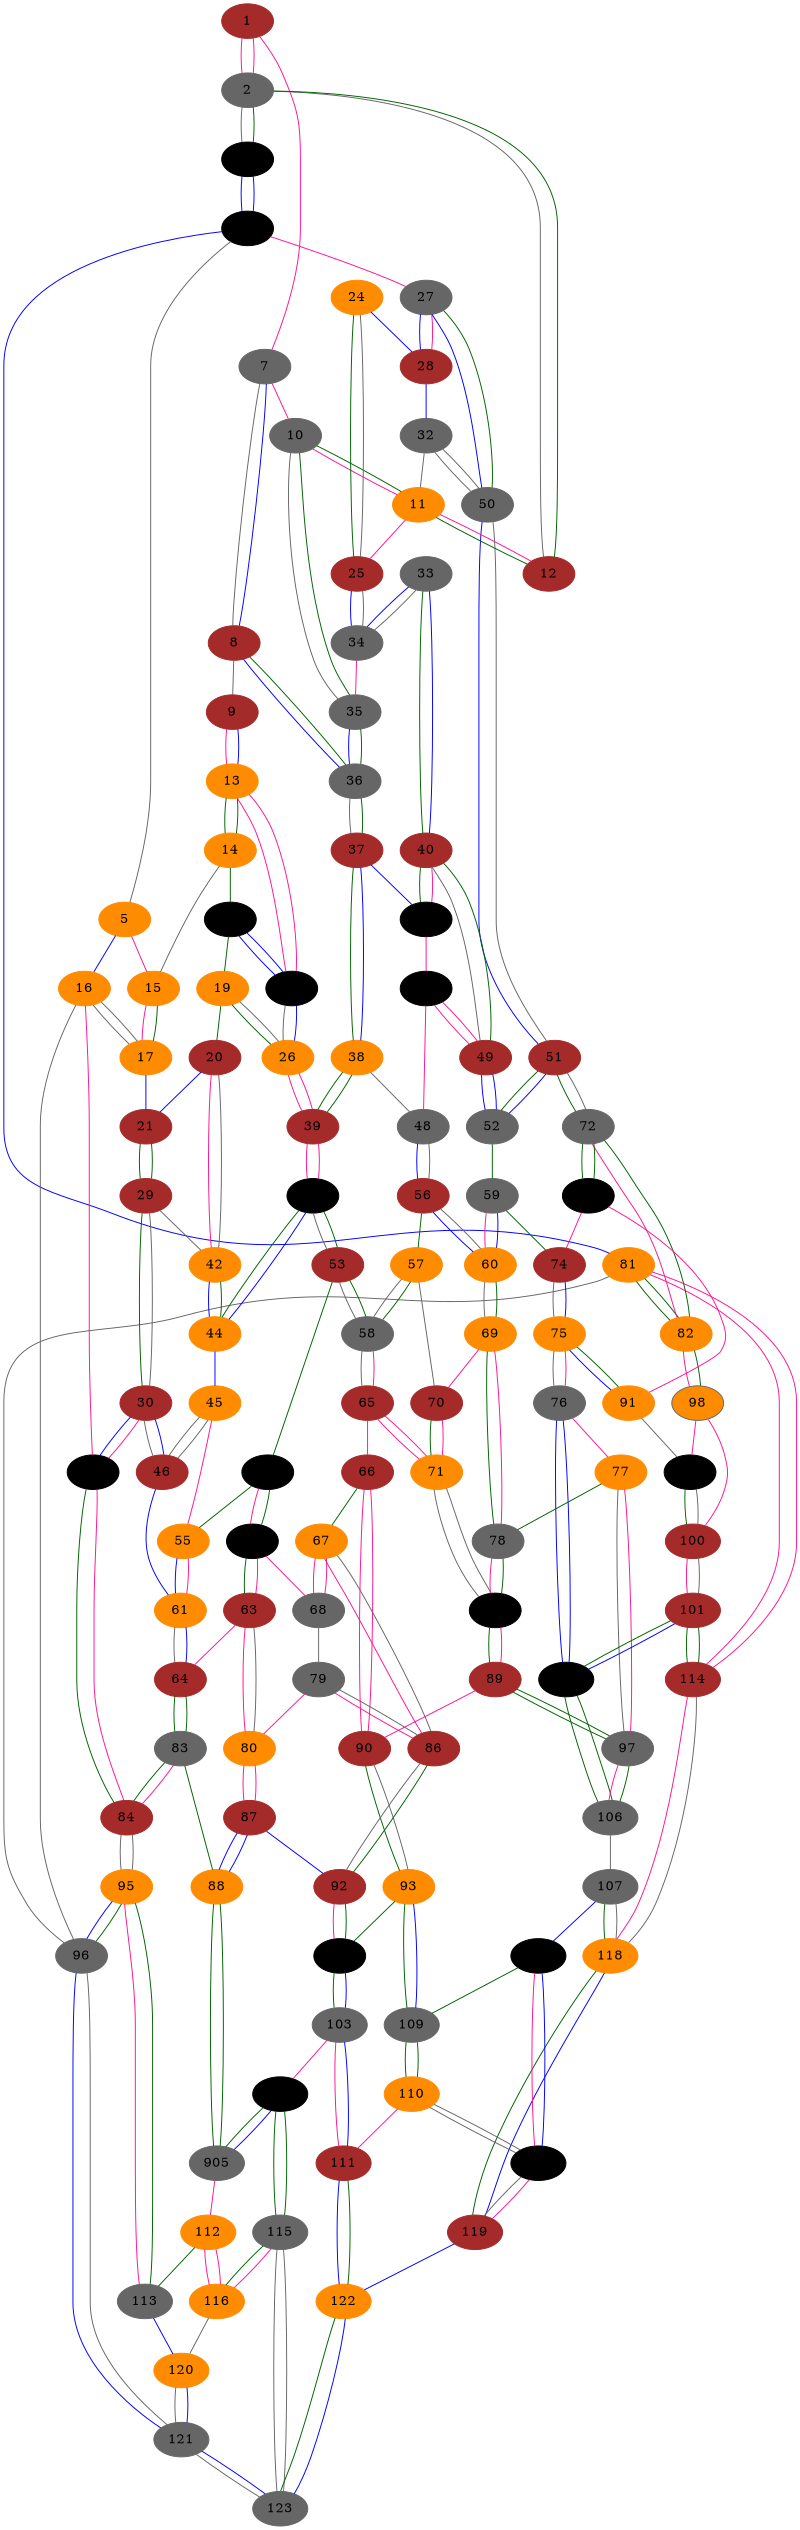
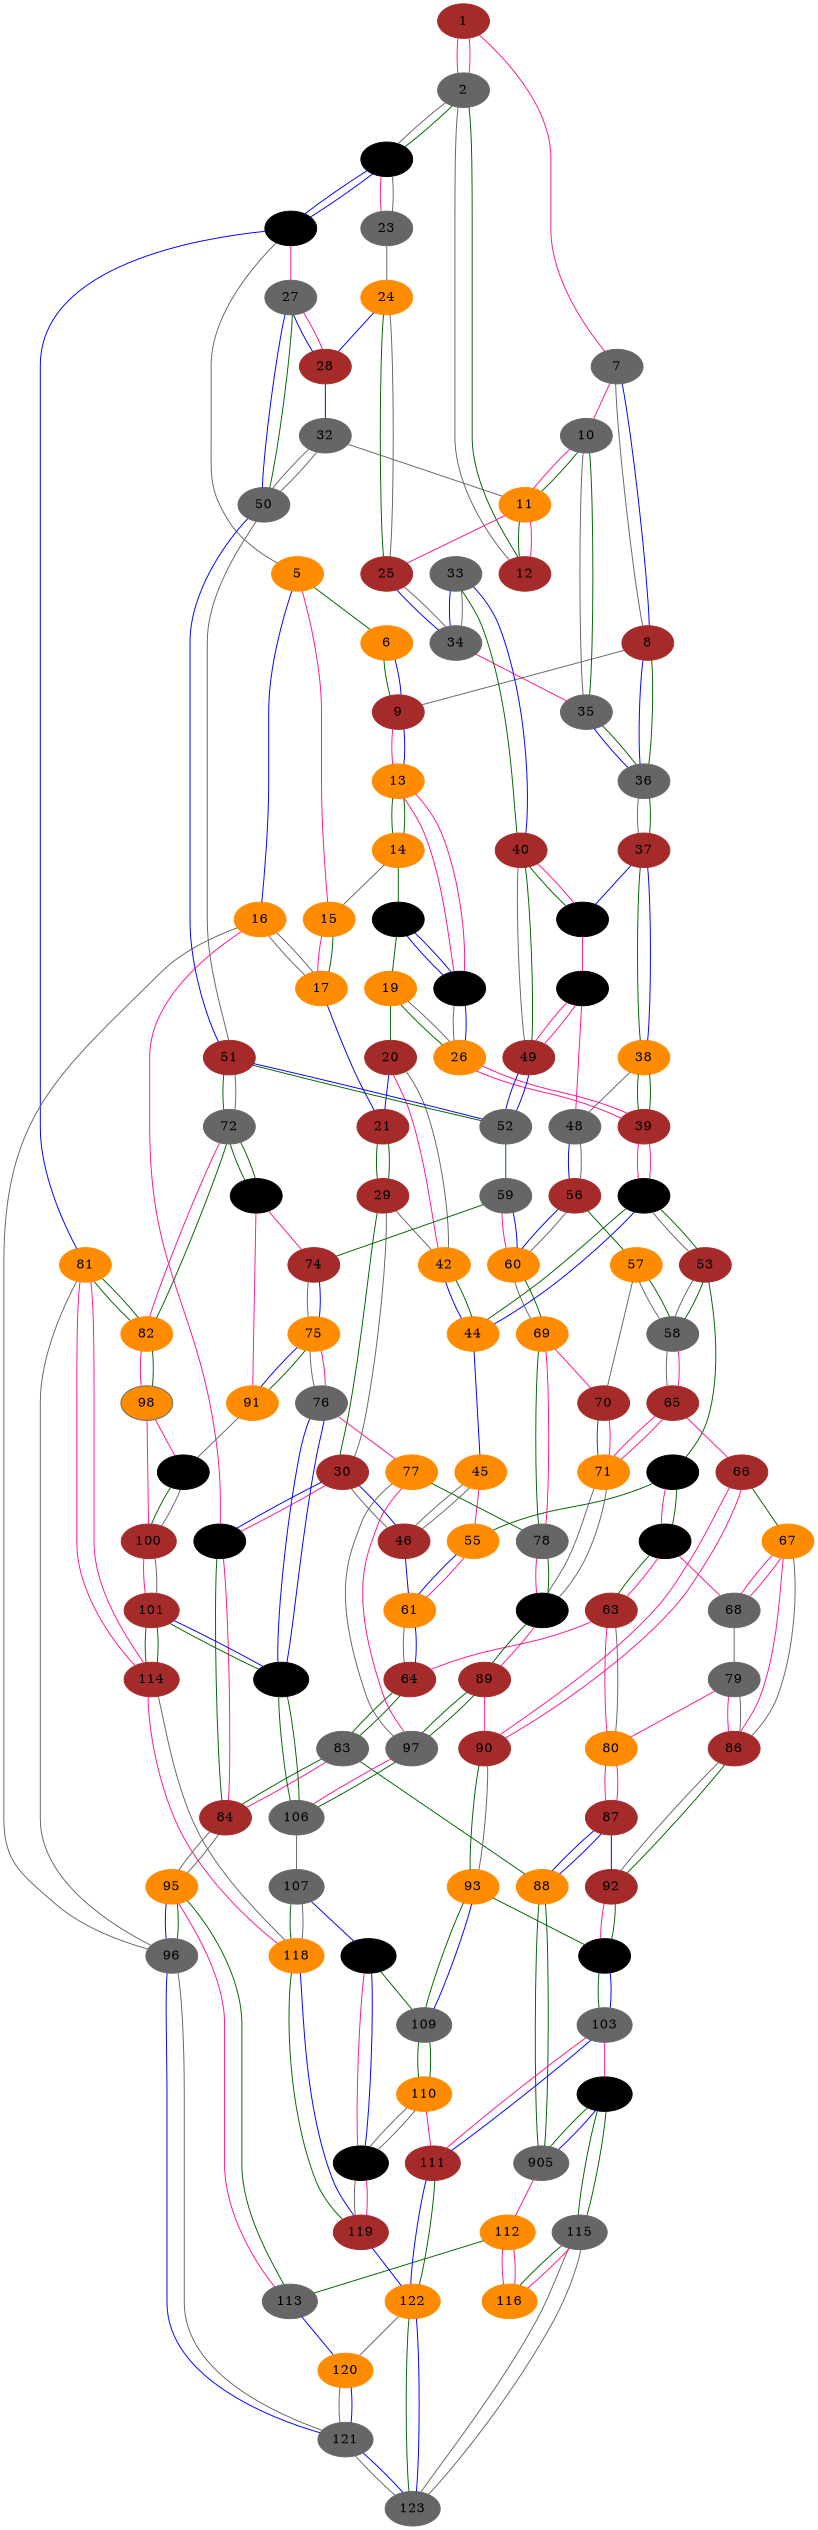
none -> (387, 228)
none -> (387, 643)
(199, 2336) -> (379, 2336)
